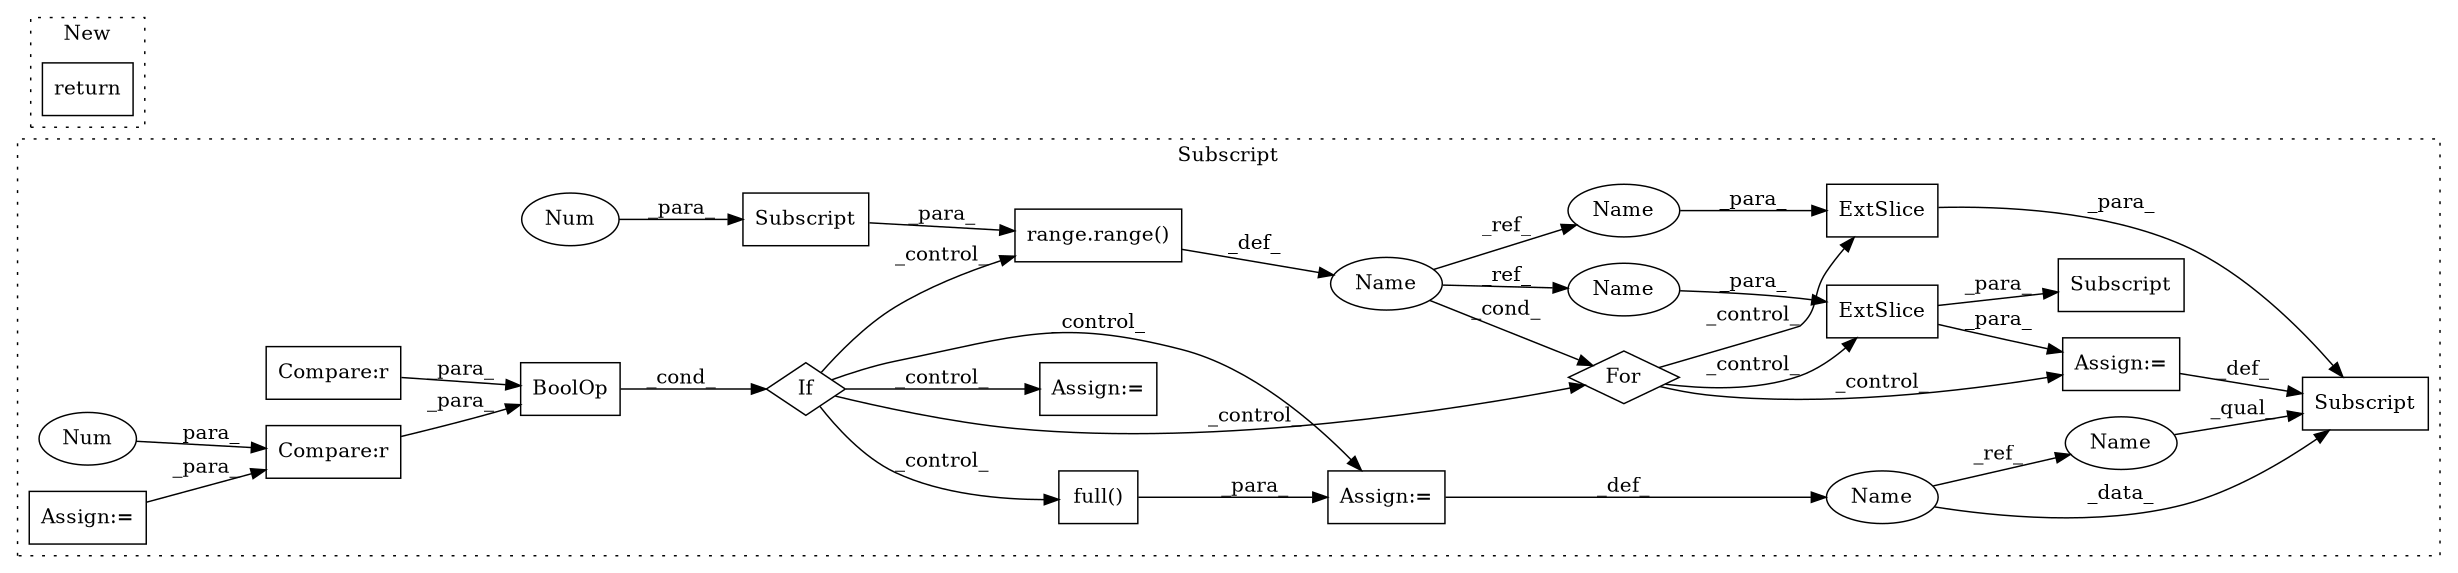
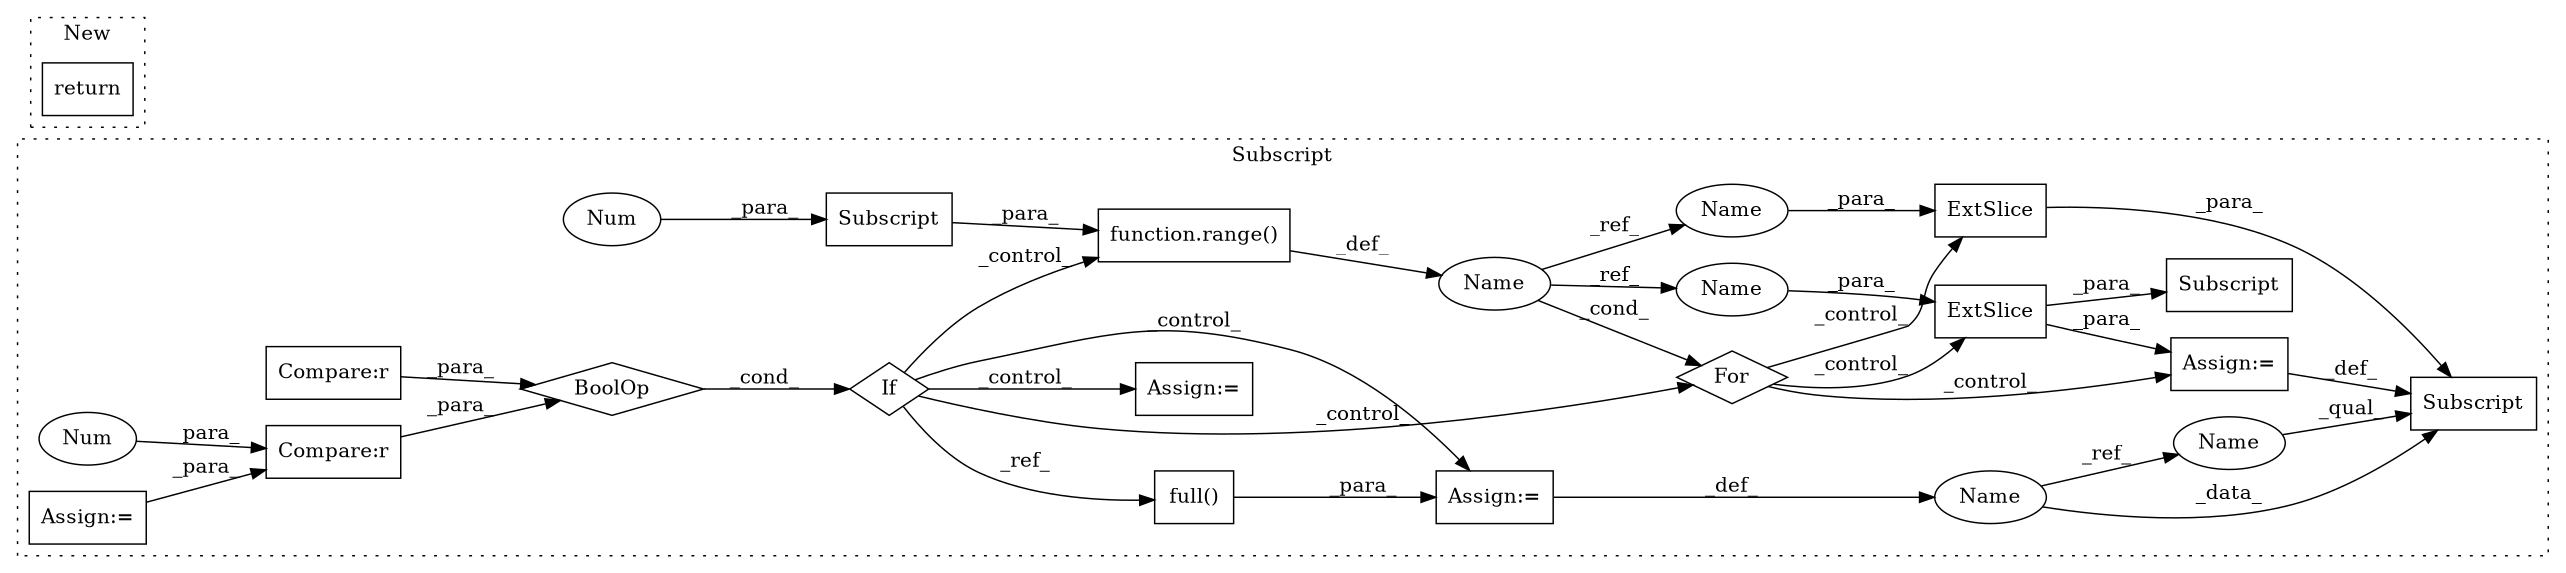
(1098, 235) -> (1194, 235)
(570, 389) -> (612, 389)
(942, 461) -> (1025, 461)
